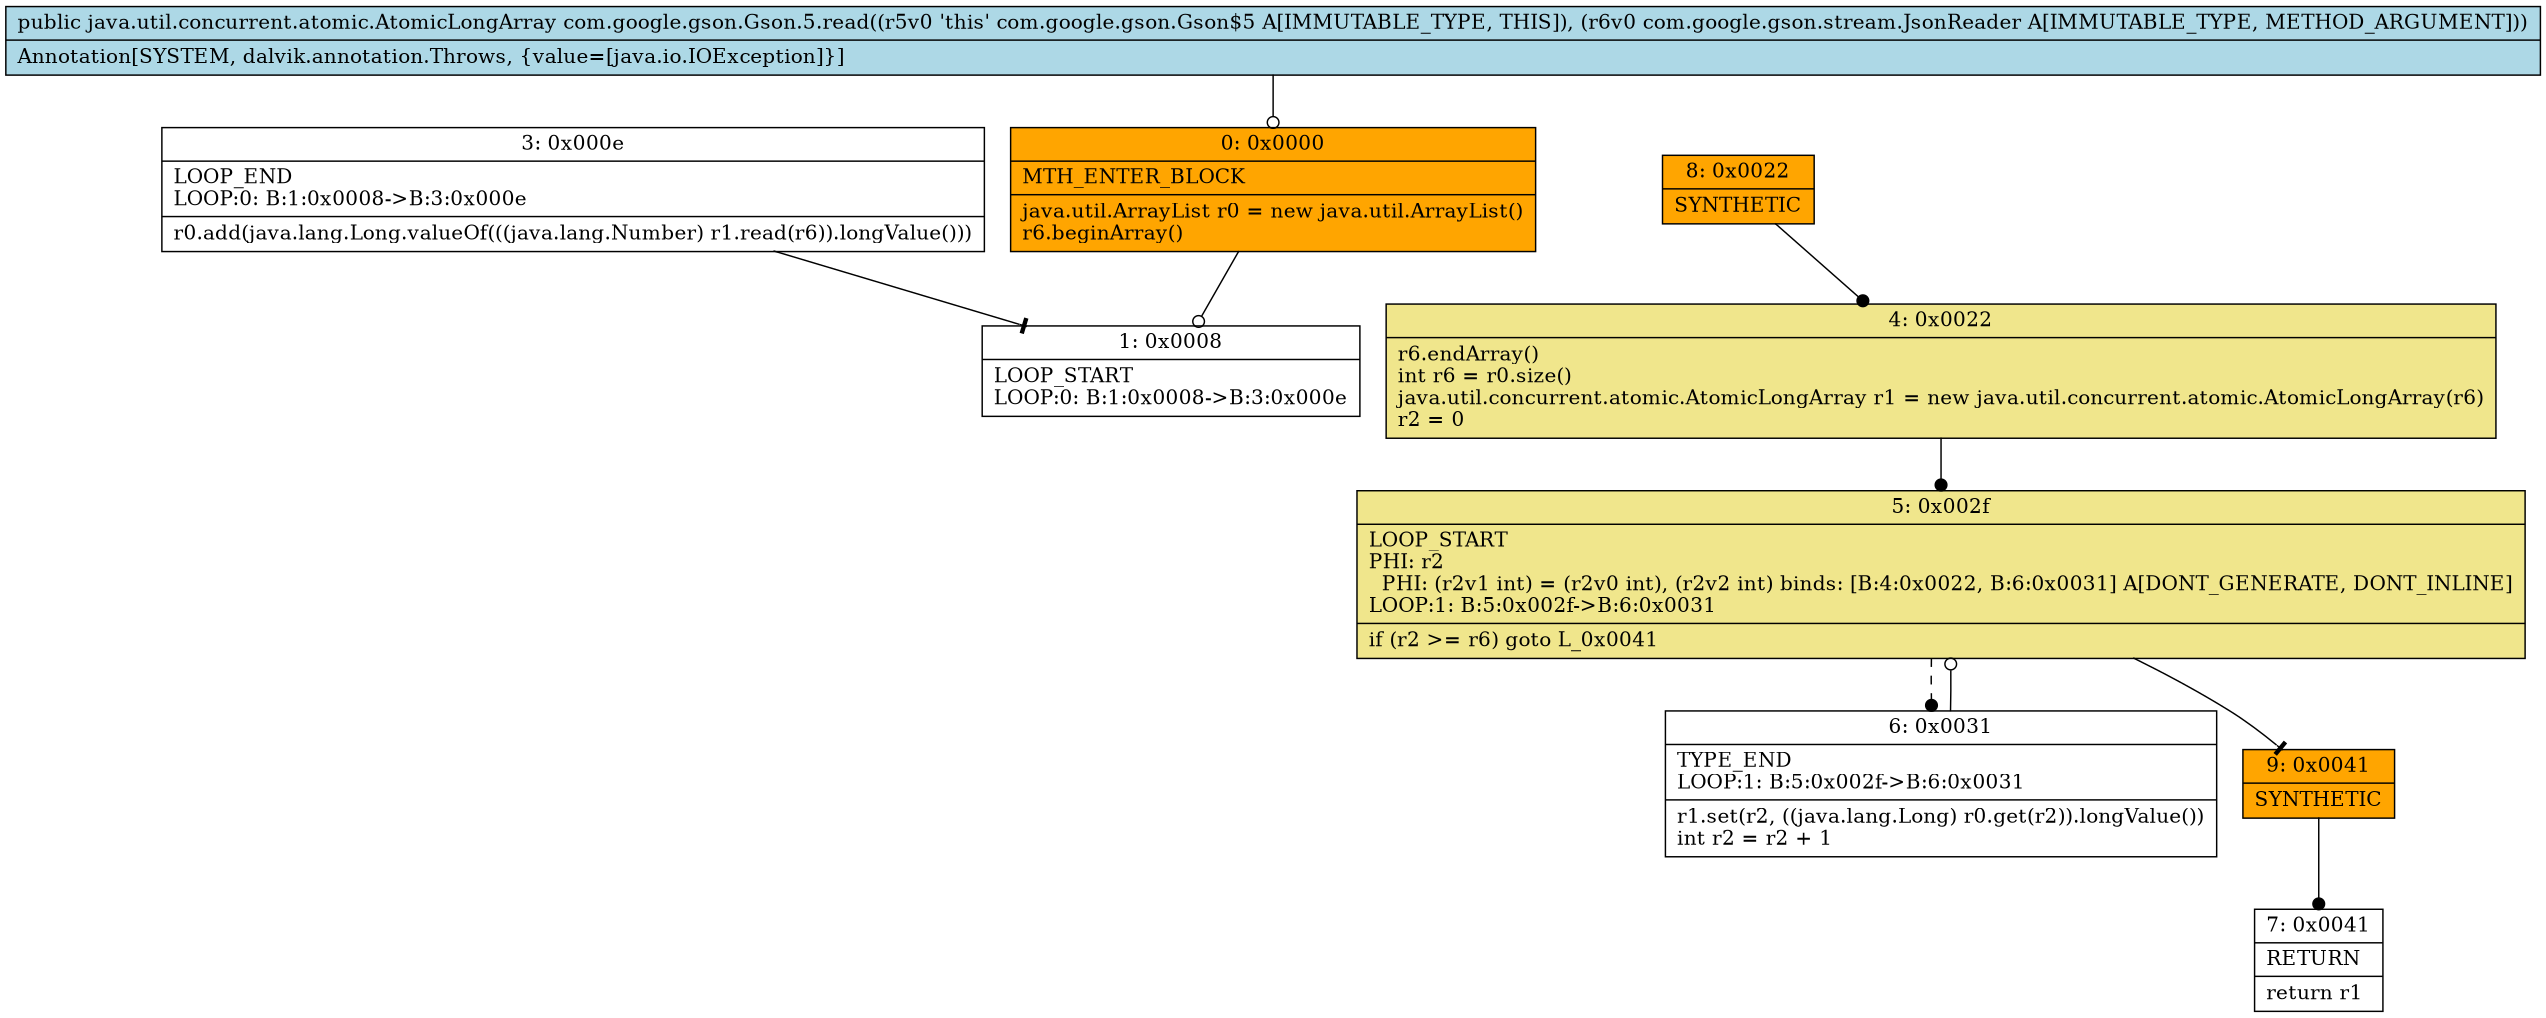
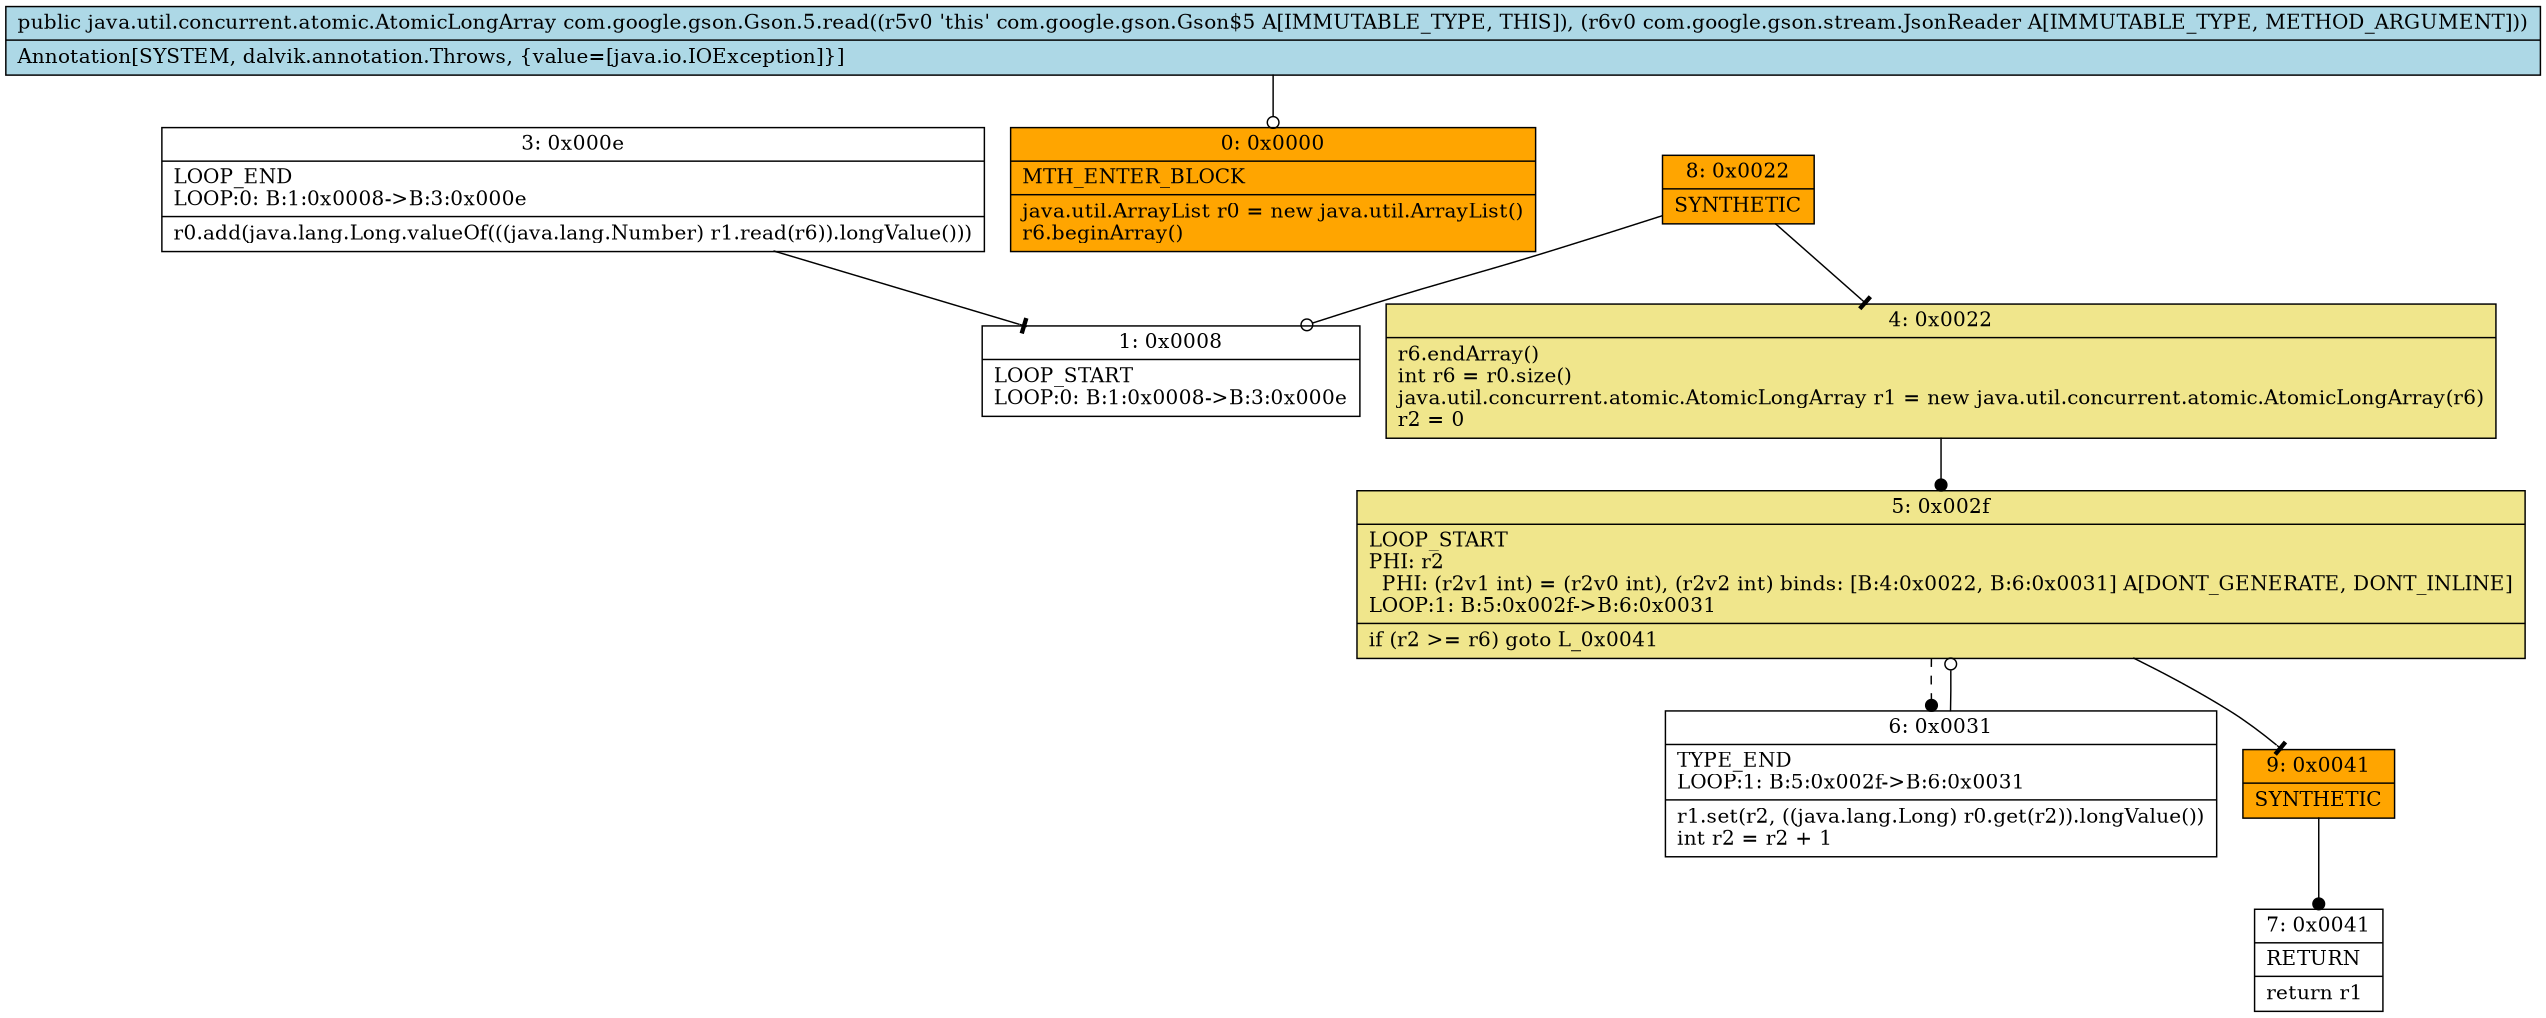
(1818, 262) -> (1818, 262)
(1220, 284) -> (1488, 270)
